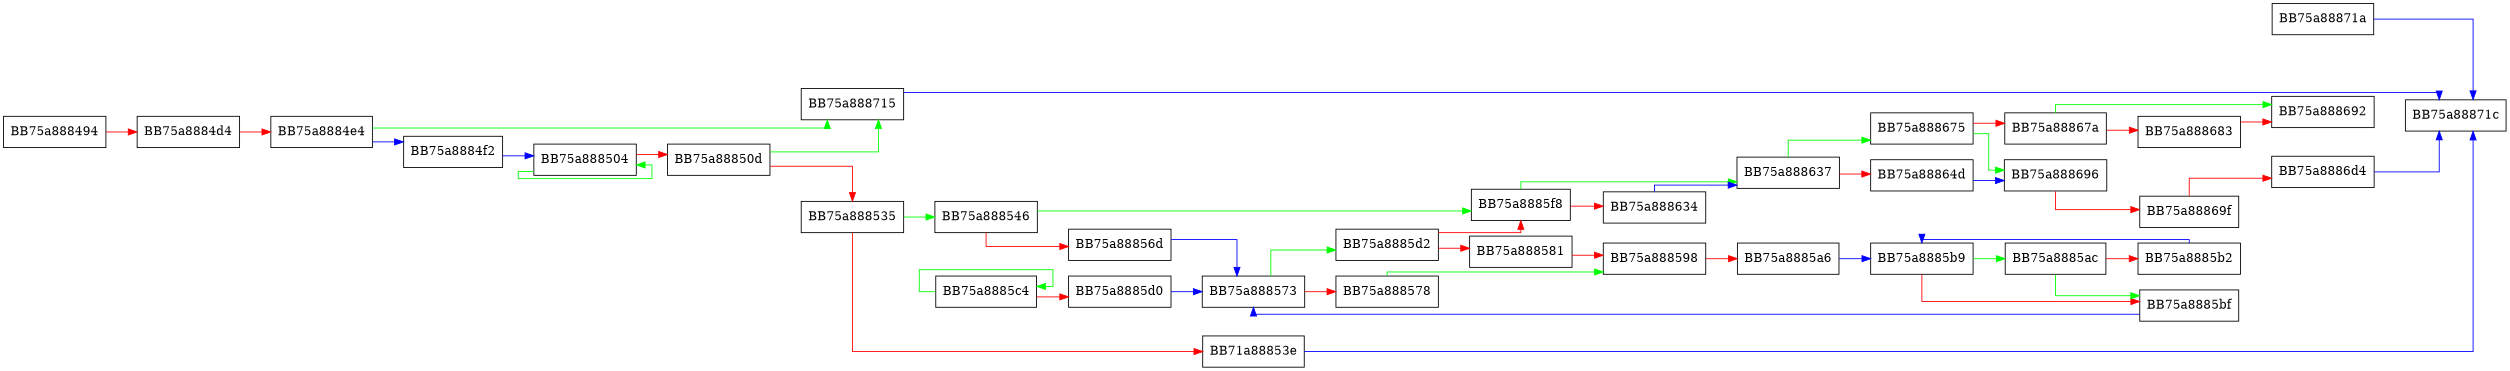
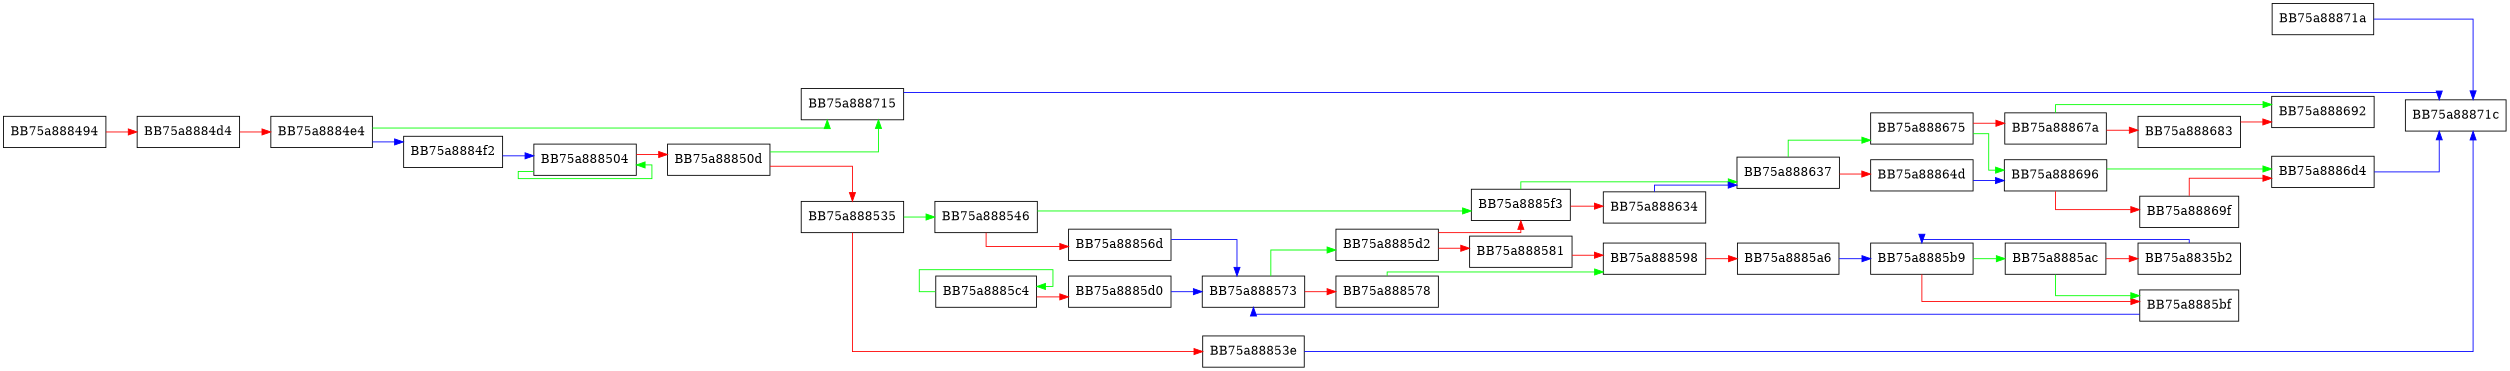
none -> (2185, 169)
(1521, 205) -> (1521, 205)
(2189, 259) -> (2189, 259)
(1253, 352) -> (1253, 352)
